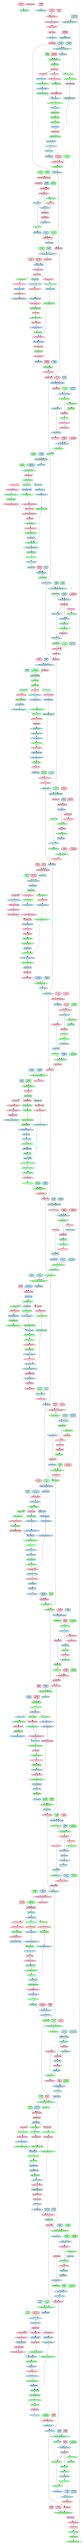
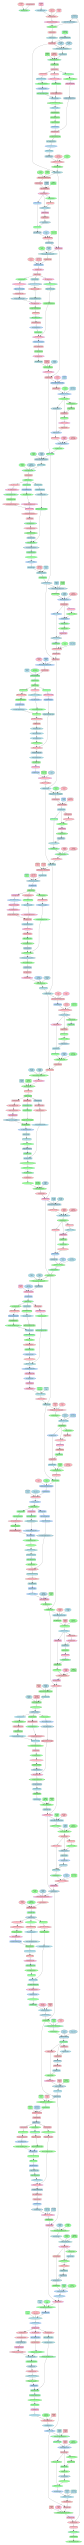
(52, 27) -> (52, 27)
(65, 32) -> (65, 32)
